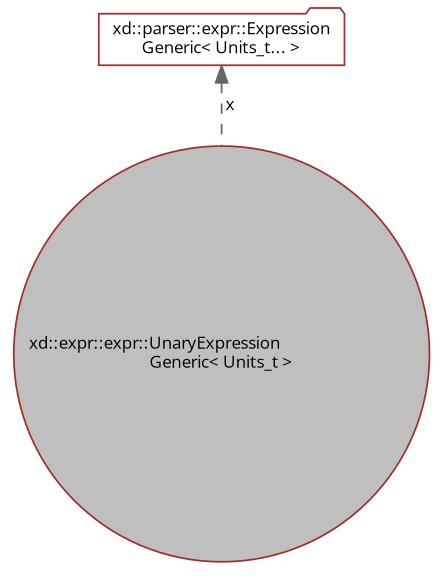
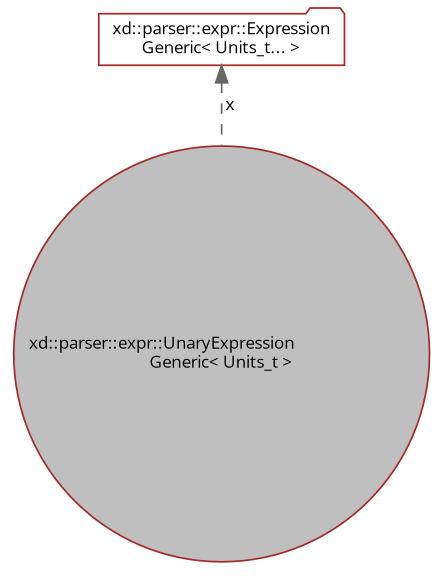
(222, 354) -> (222, 354)
